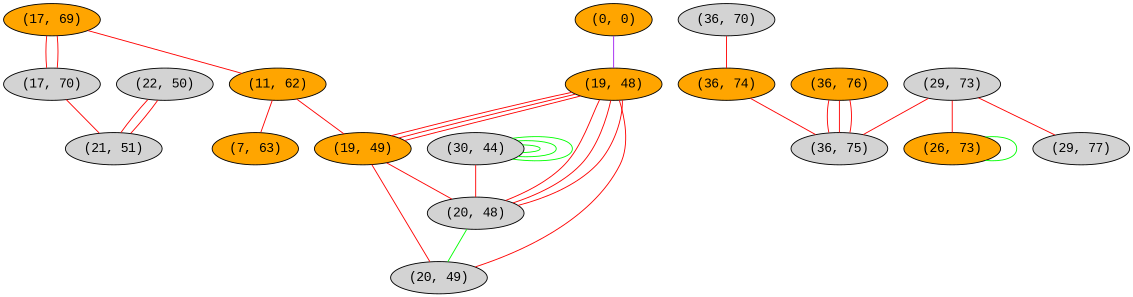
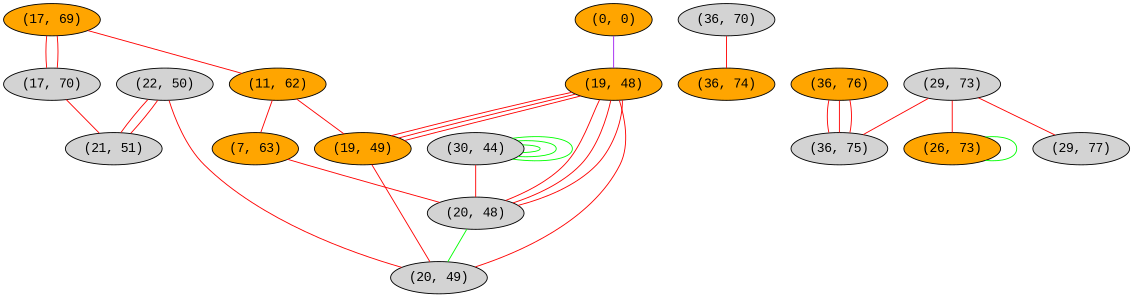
(783, 116) -> none
(419, 181) -> (364, 181)
none -> (264, 210)
